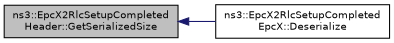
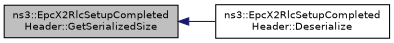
(303, 21) -> (303, 21)
